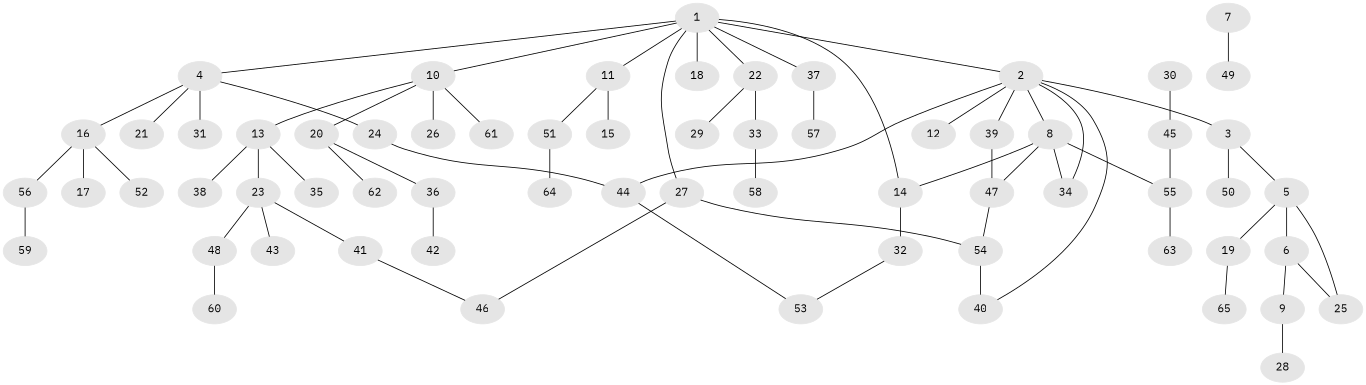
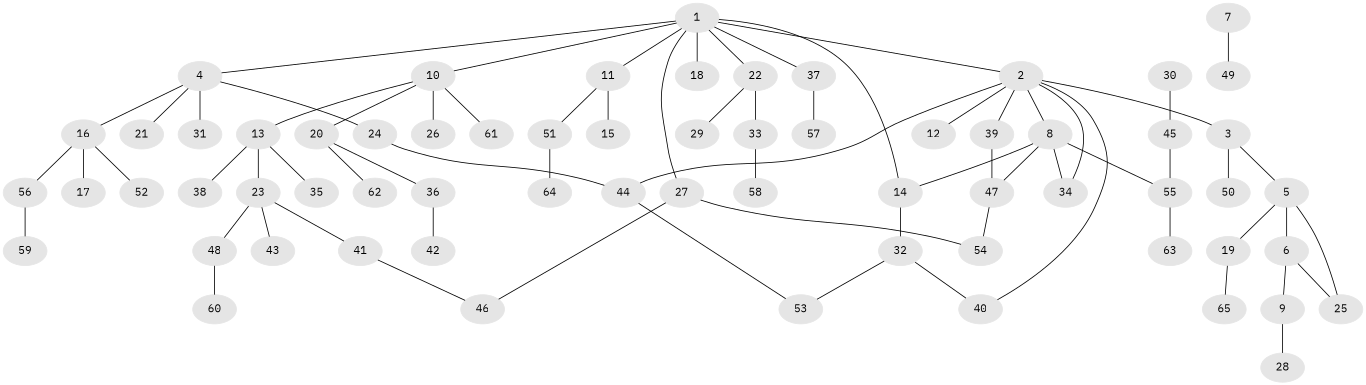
(981, 280) -> (941, 280)
